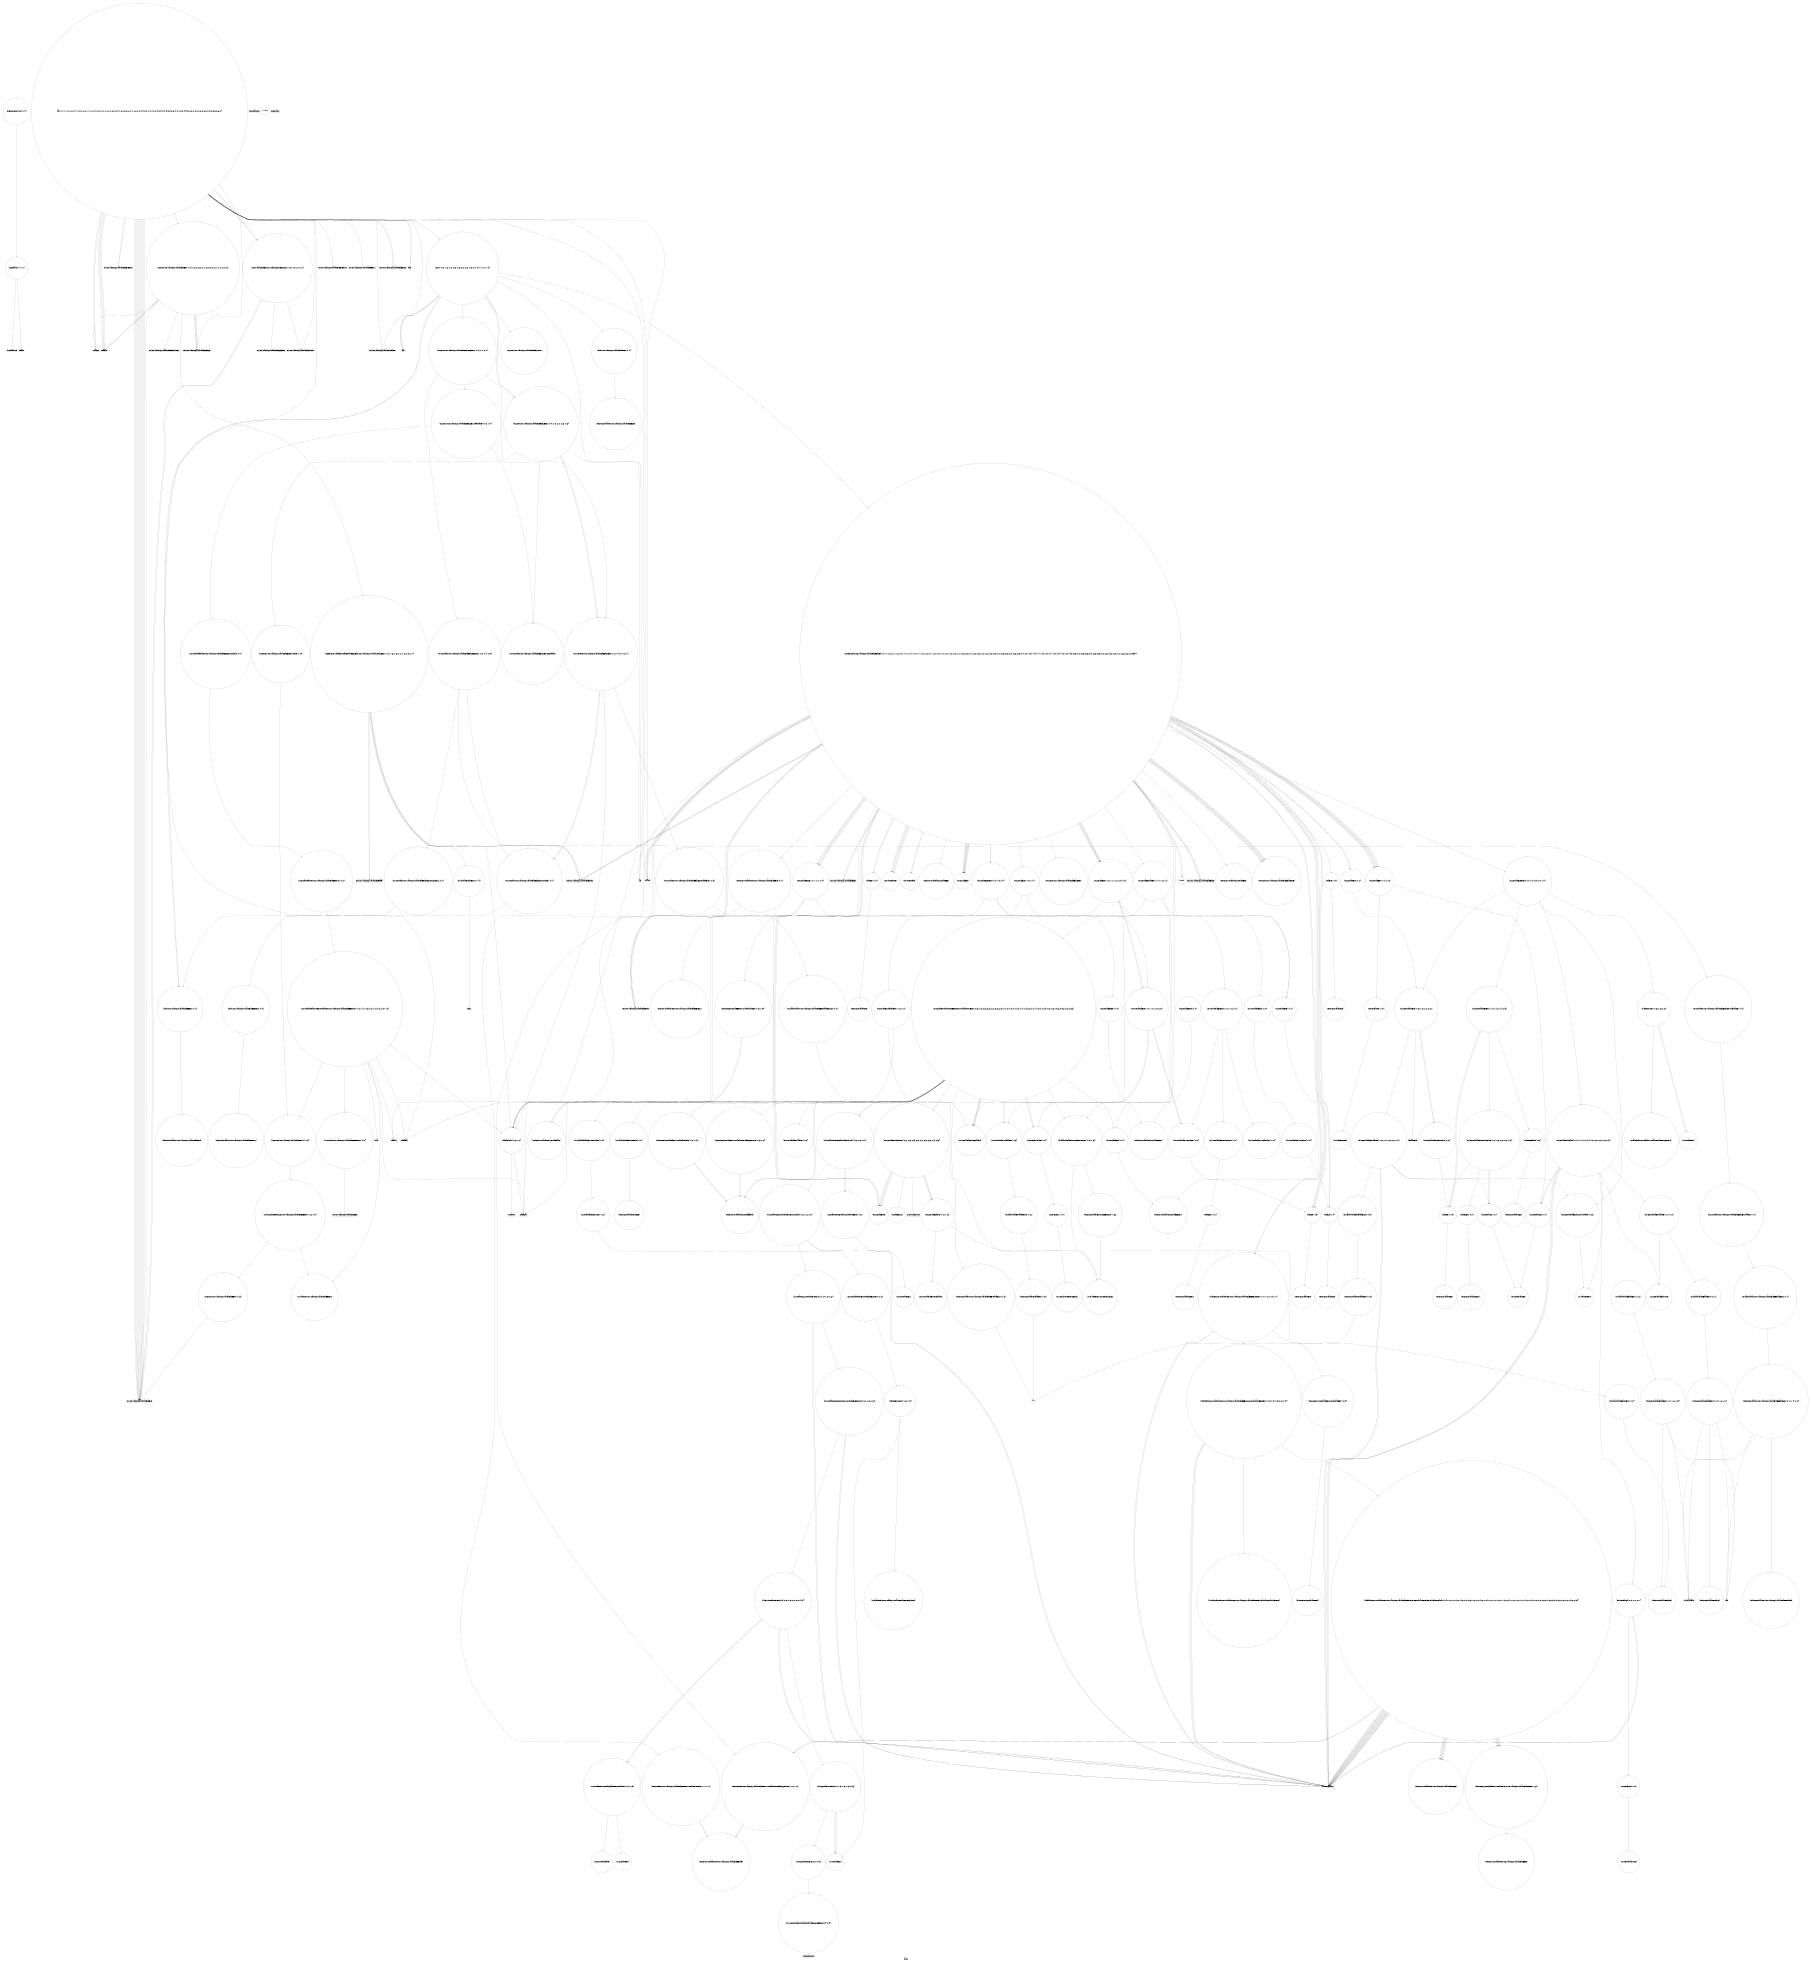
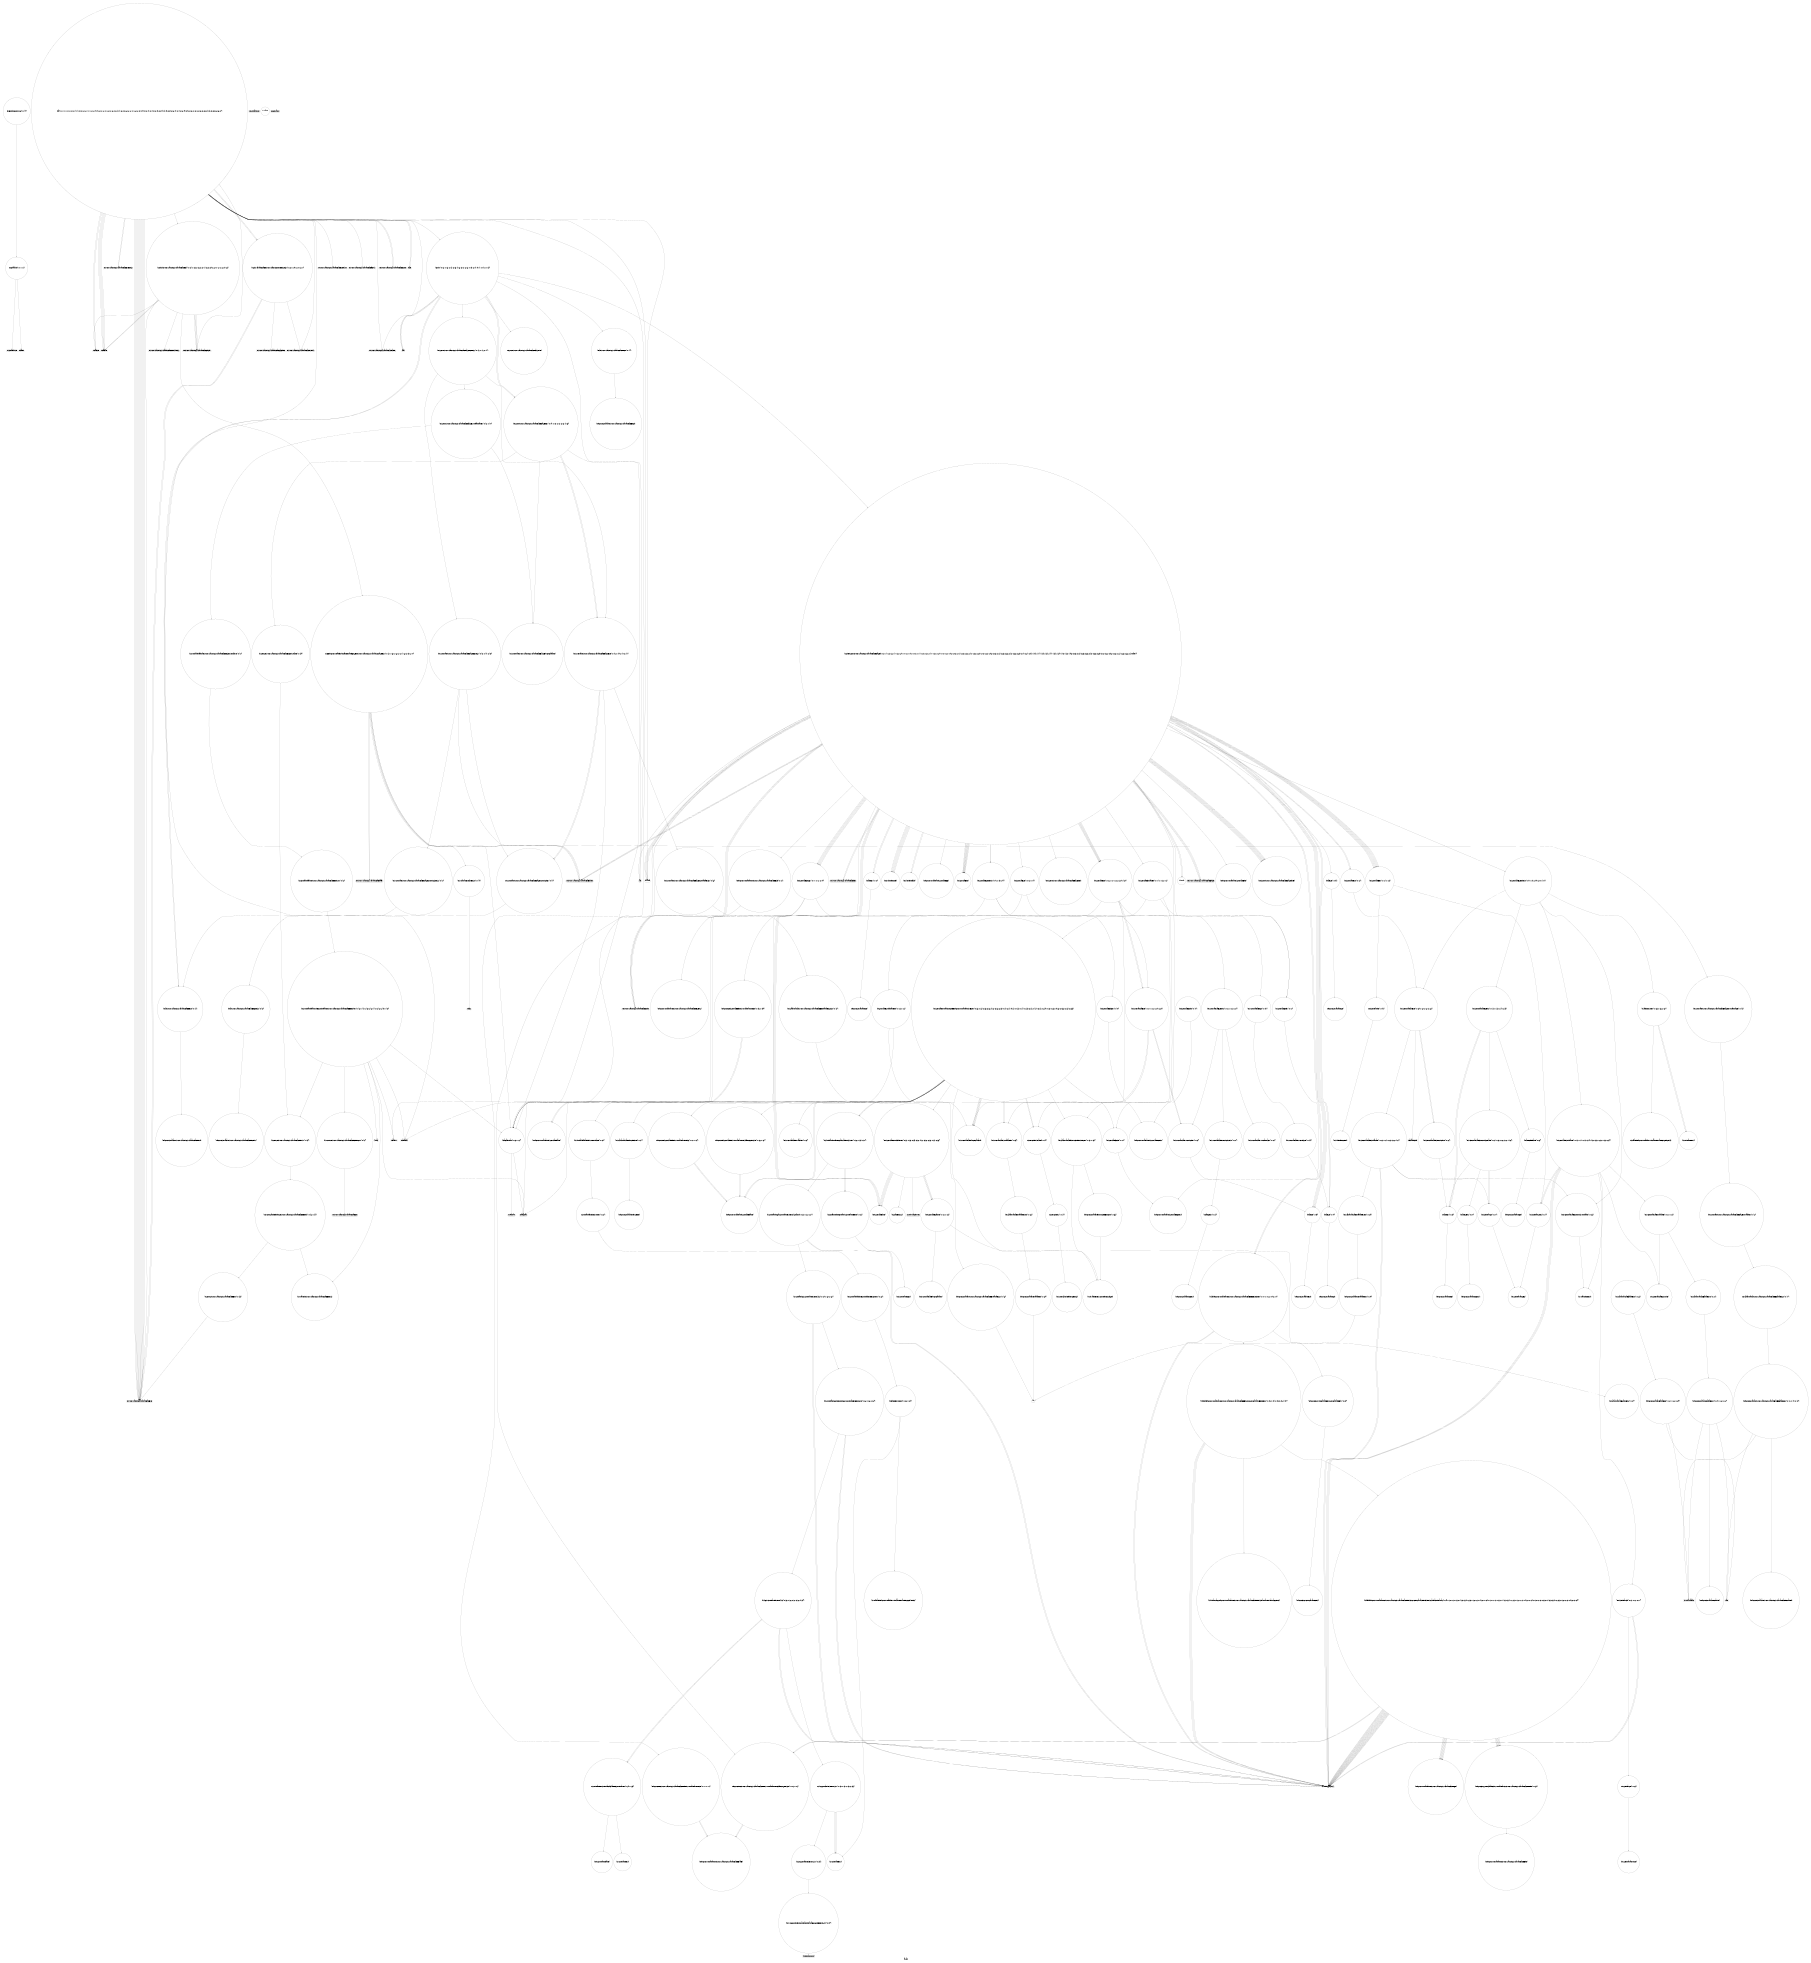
(1662, 1601) -> none
